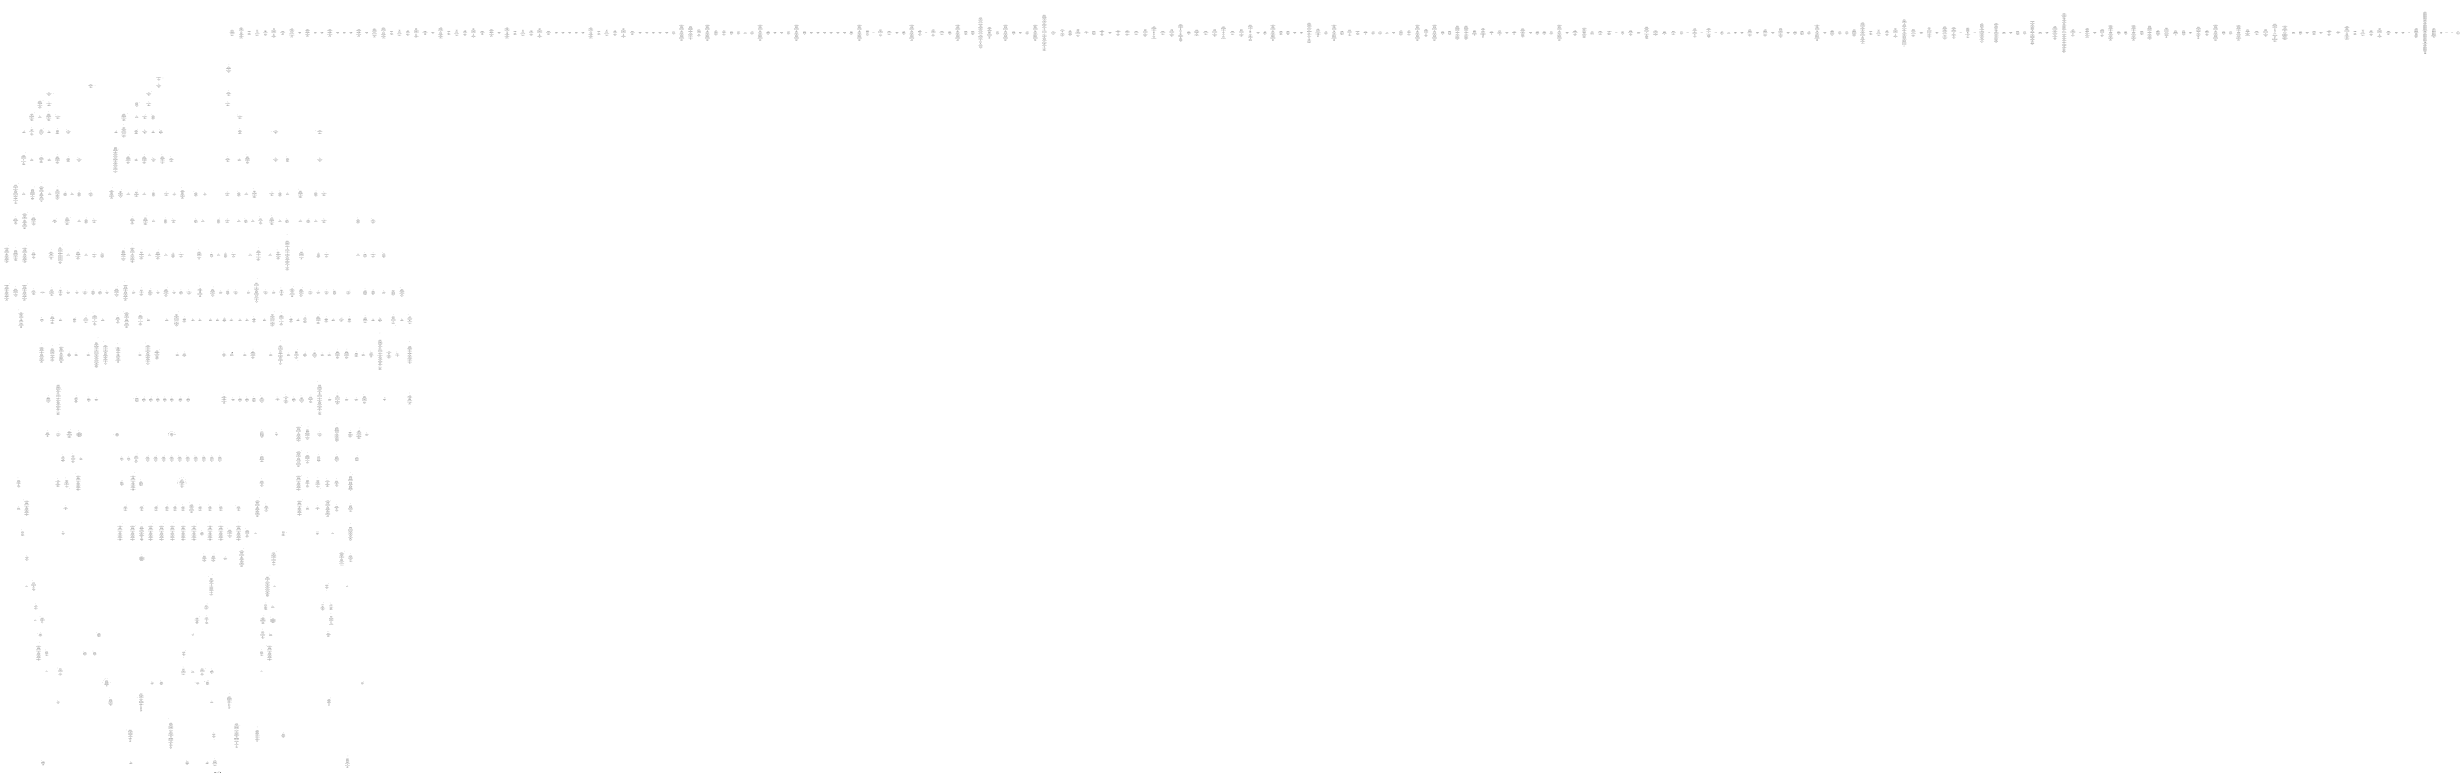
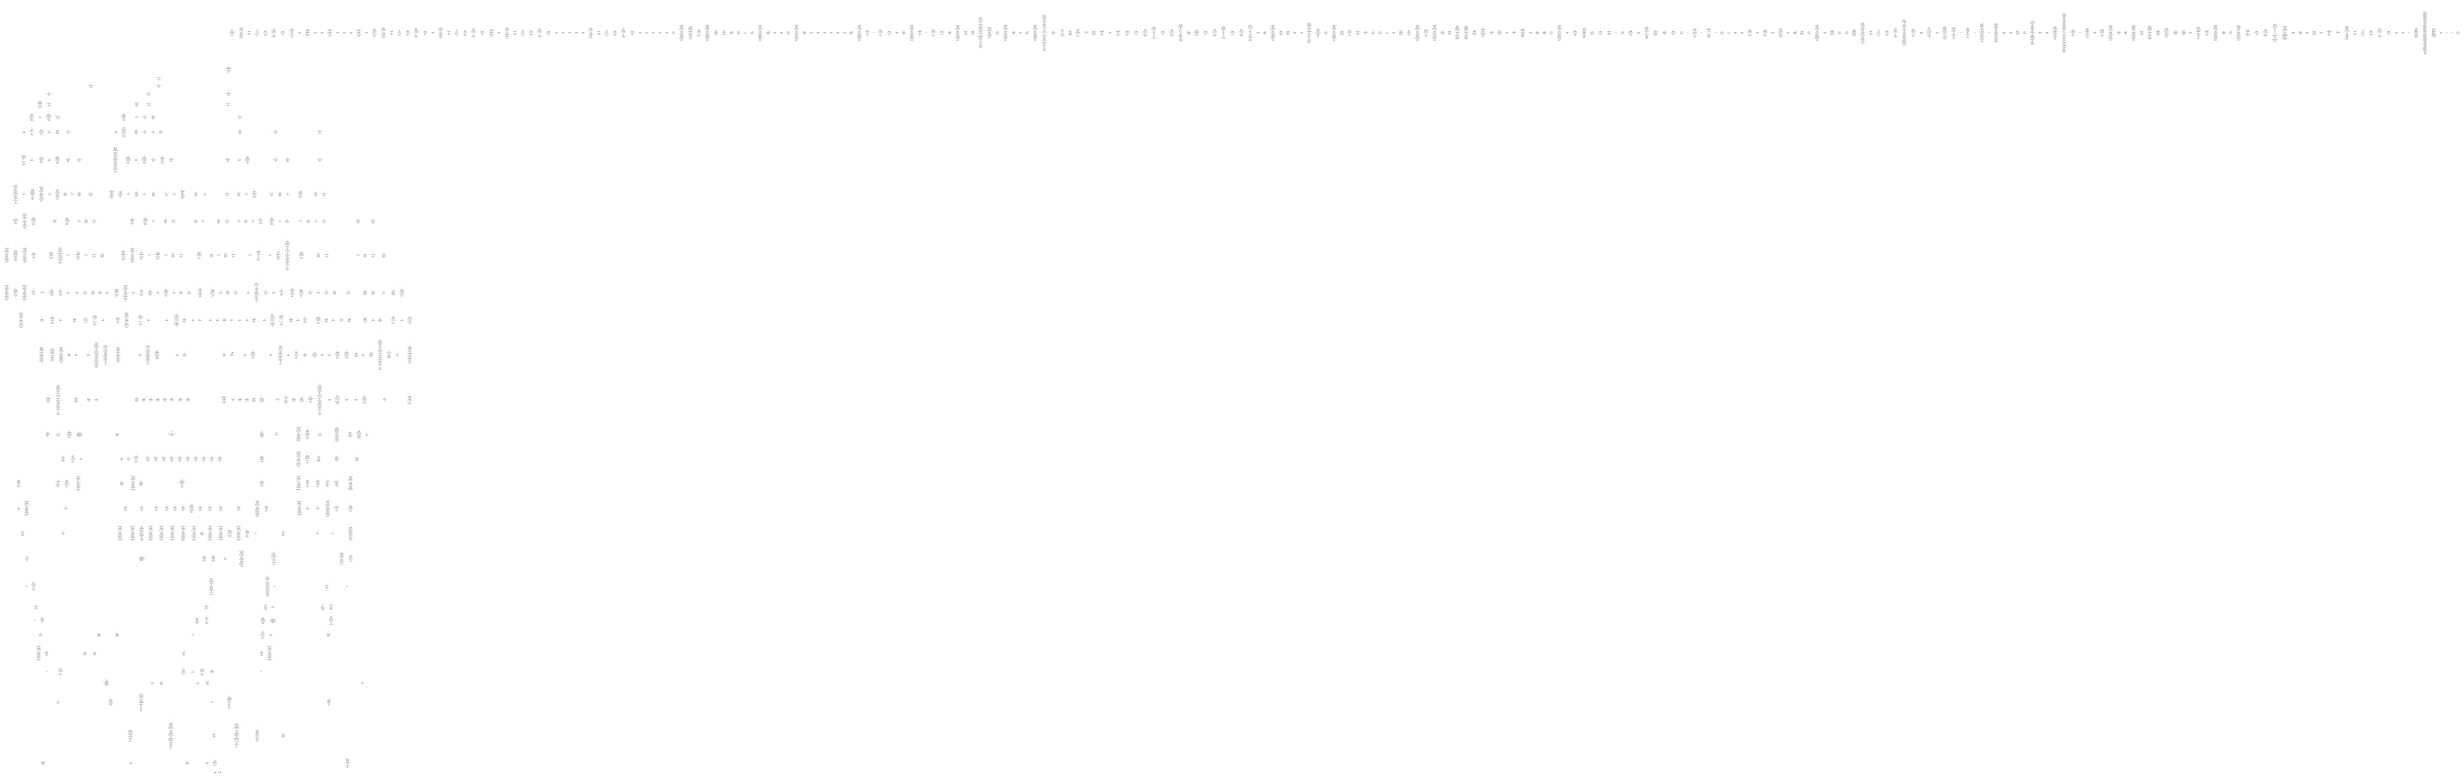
none -> (117, 635)
